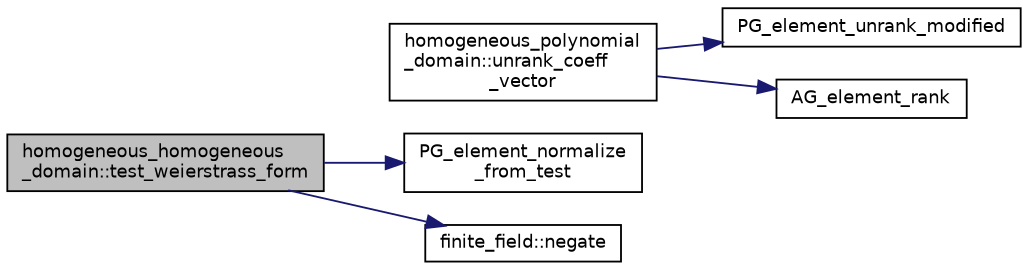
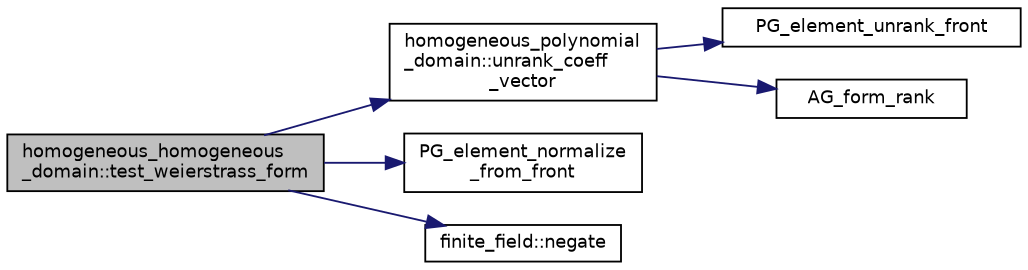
(872, 27) -> (872, 27)
(872, 99) -> (872, 99)
none -> (318, 120)
(523, 163) -> (523, 163)
